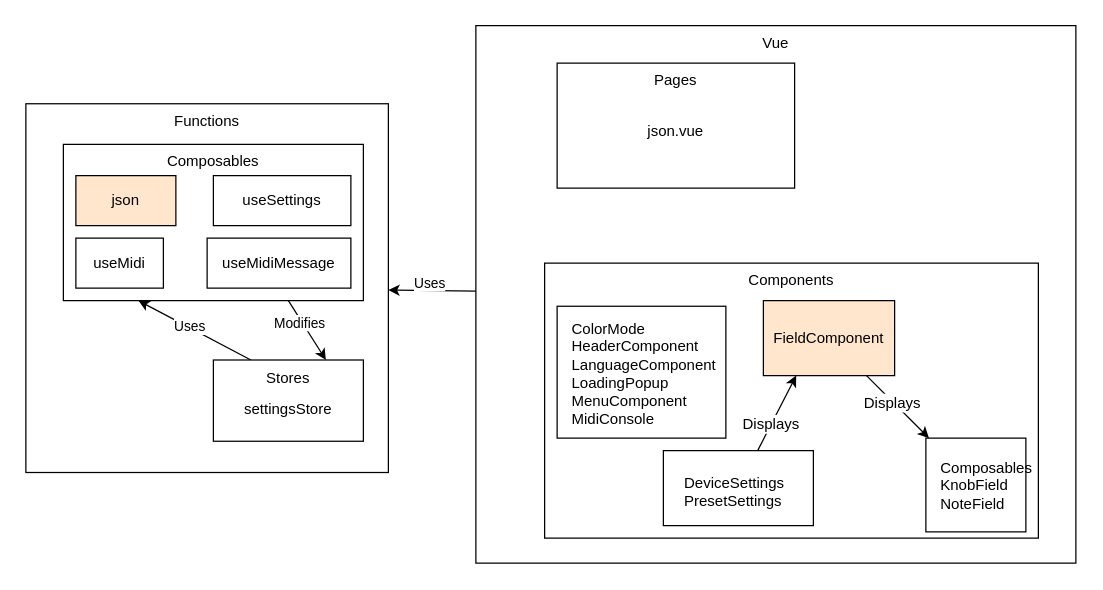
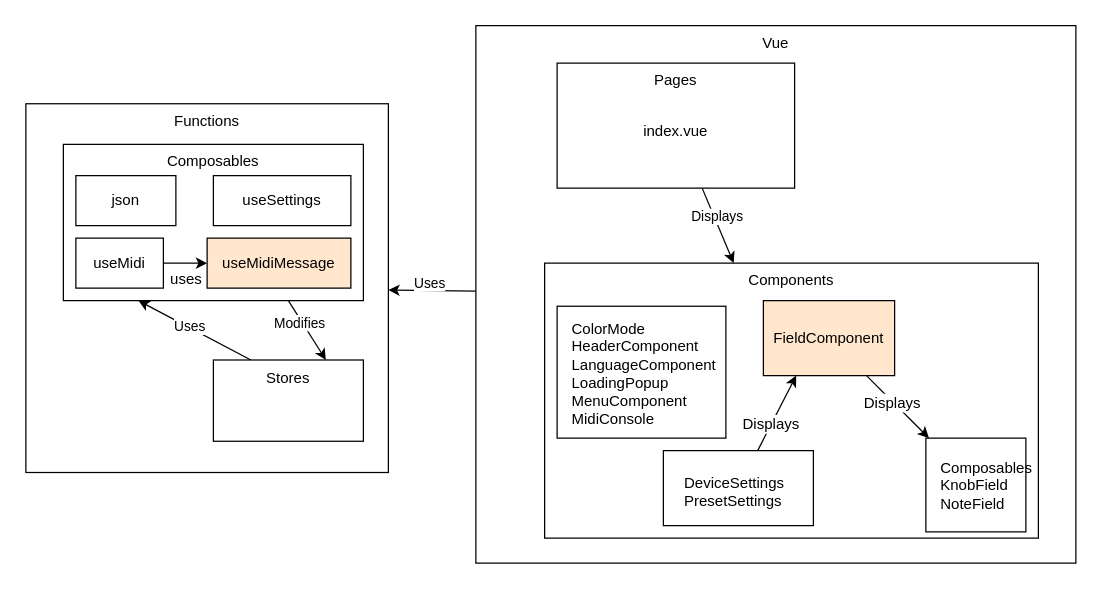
(676, 132) -> (676, 132)
(126, 201) -> (126, 201)
none -> (716, 221)
none -> (181, 263)
(279, 263) -> (279, 263)
(288, 409) -> none
